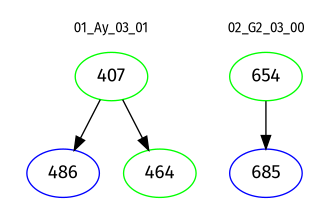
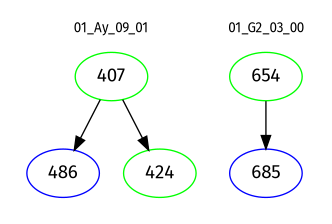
(111, 29) -> (111, 29)
(267, 29) -> (267, 29)
(160, 173) -> (160, 173)
